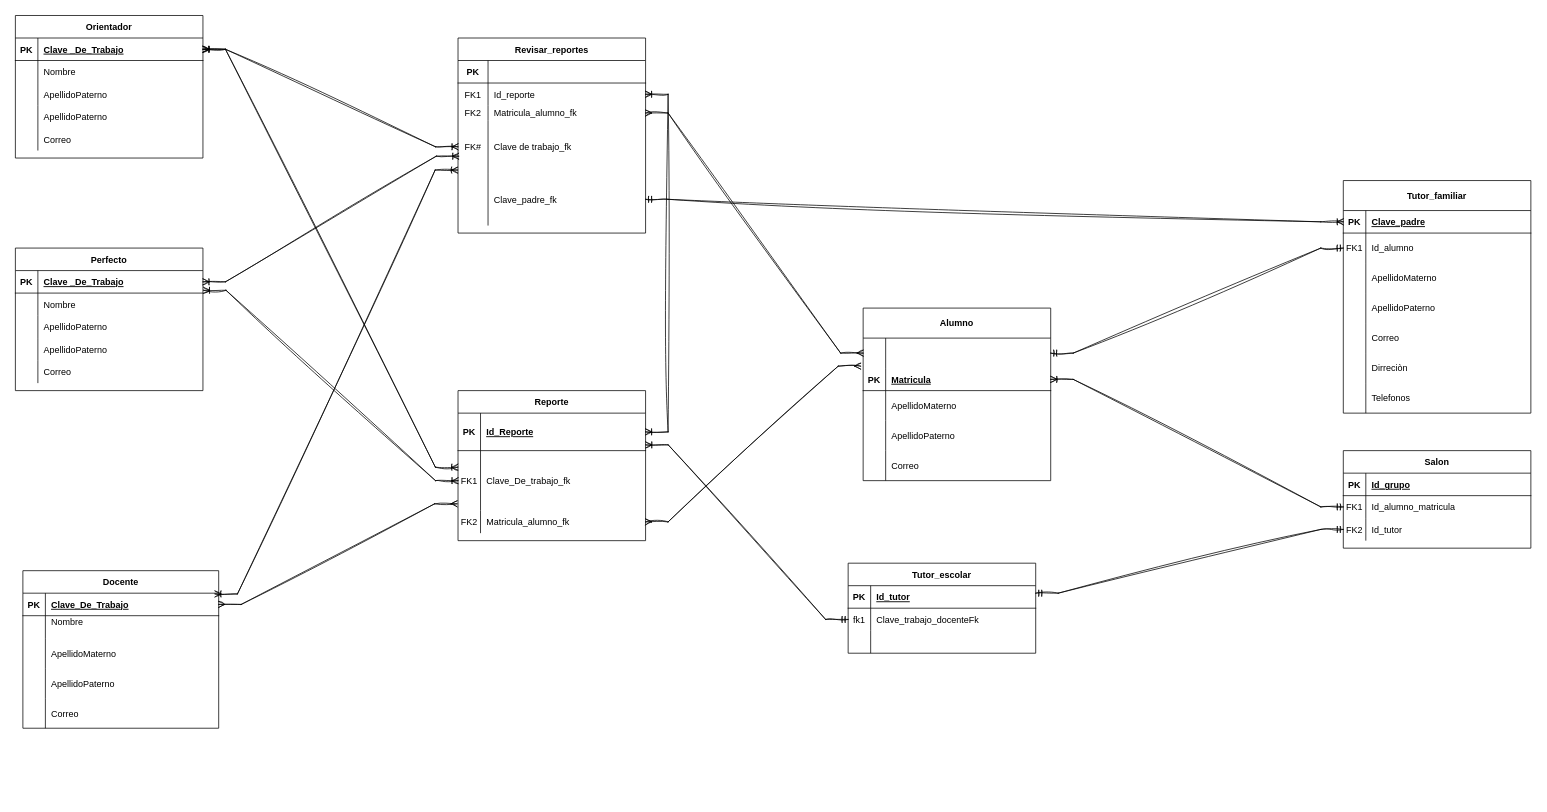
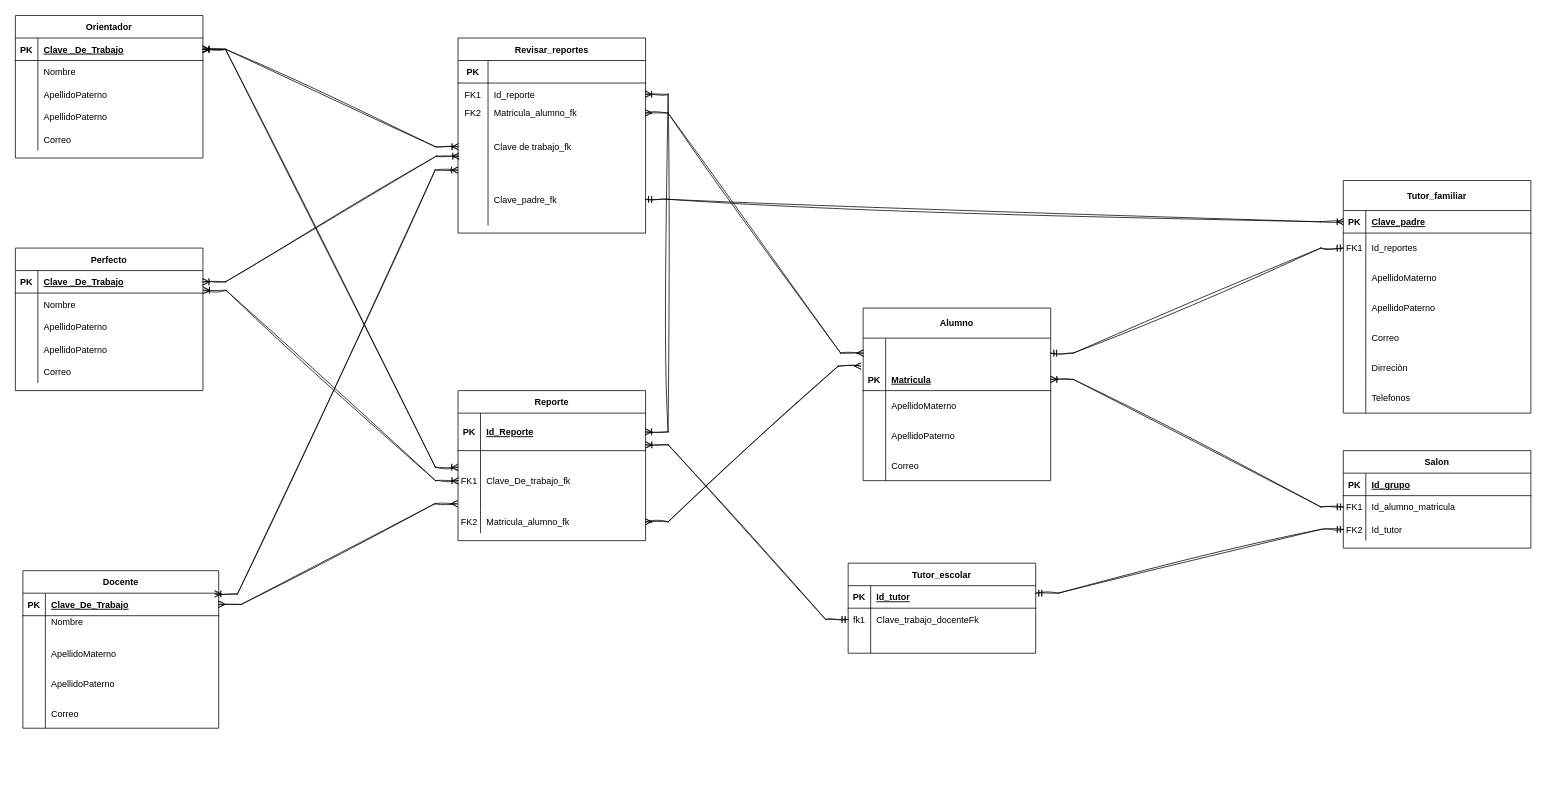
(473, 147) -> none
(1393, 248) -> (1399, 248)
